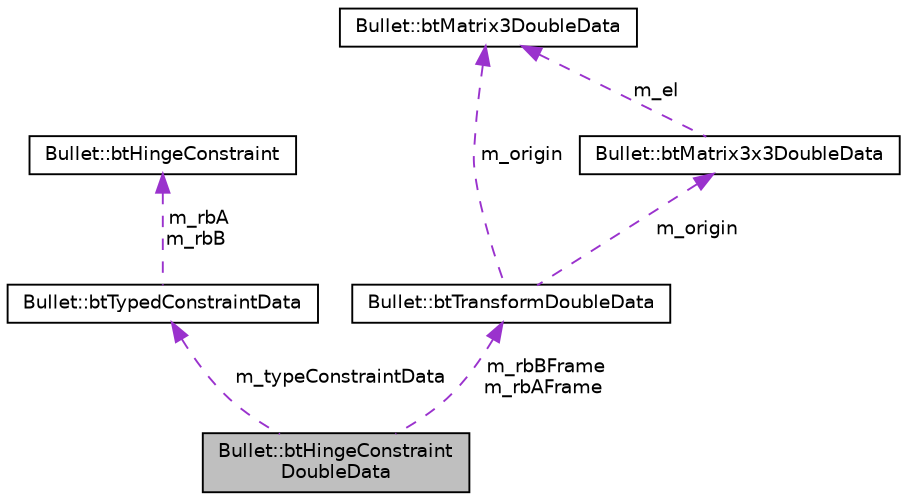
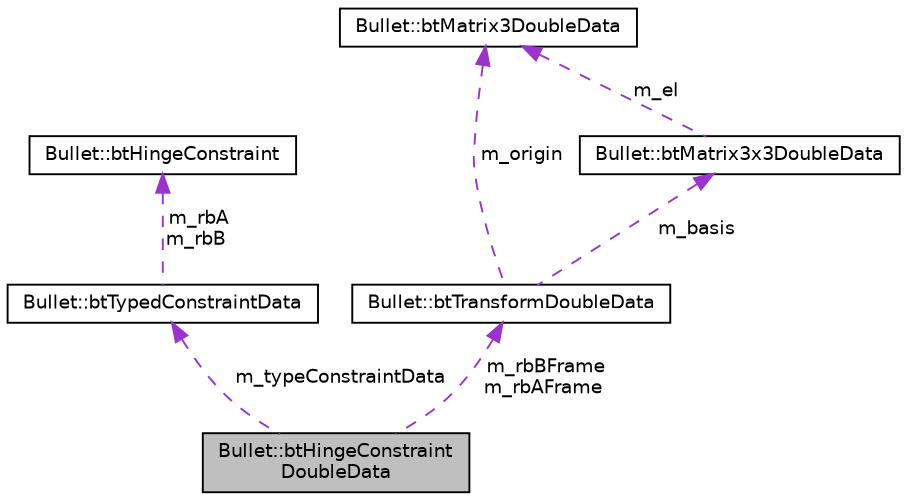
(694, 229) -> (694, 229)
